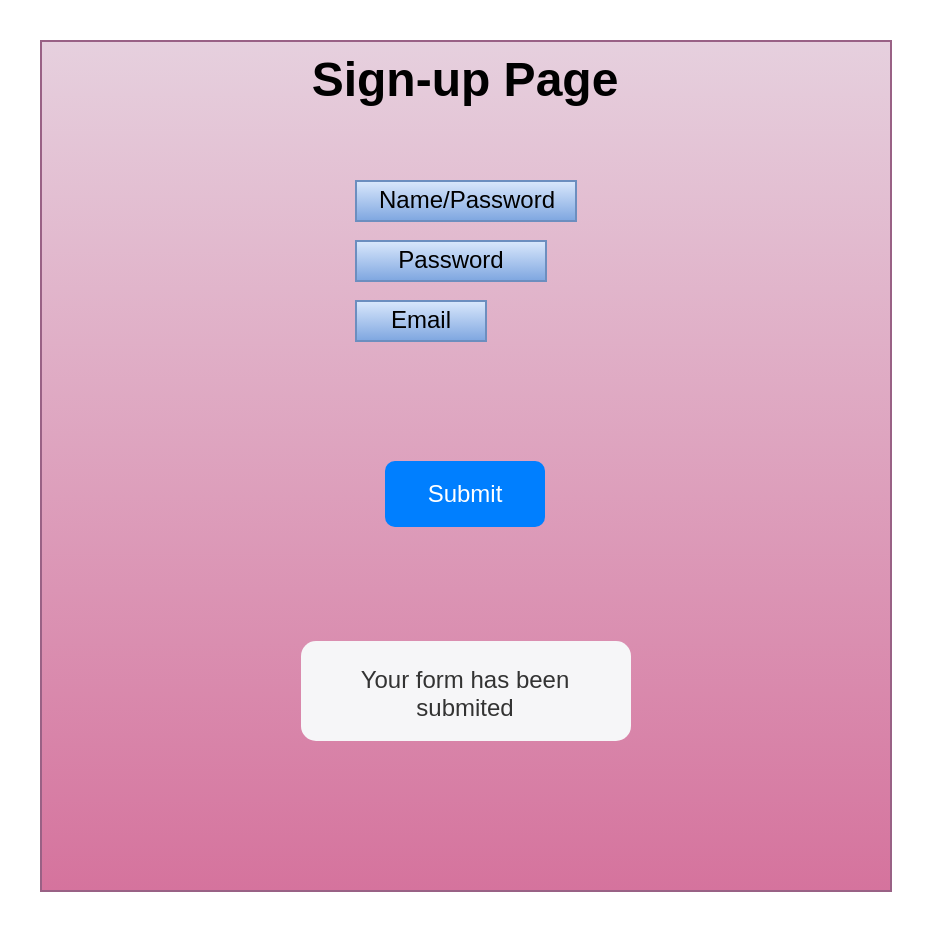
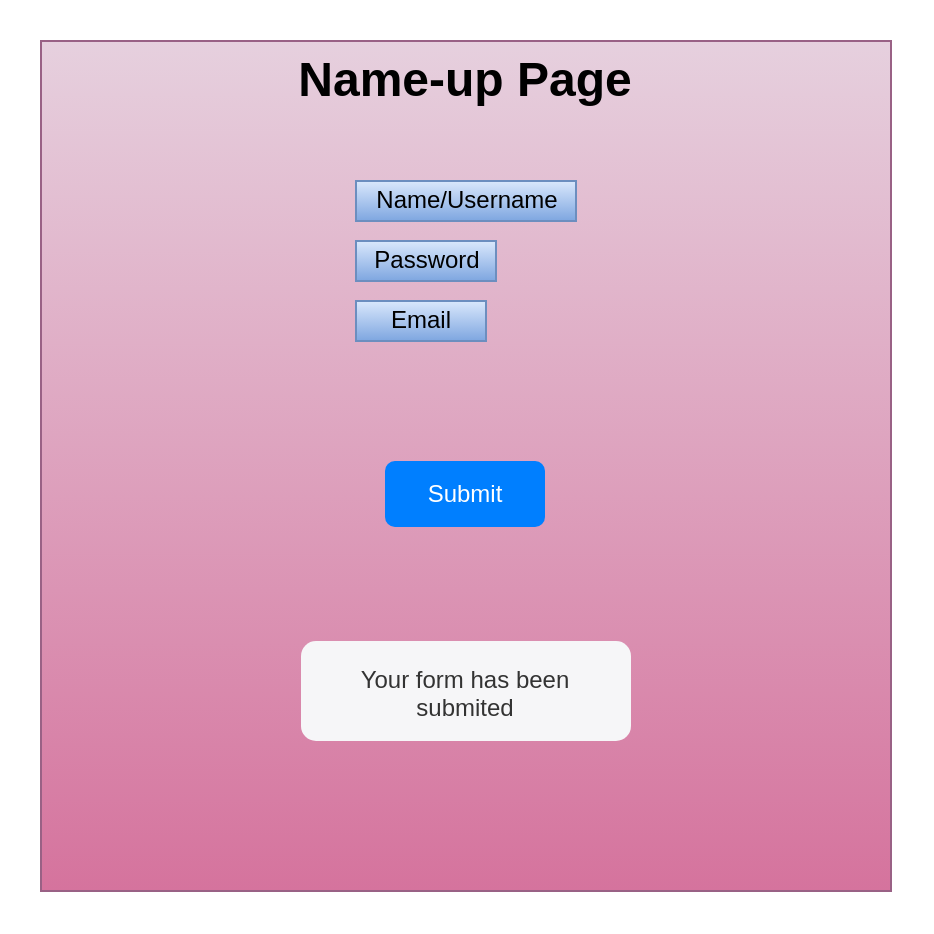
(466, 81) -> (466, 81)
(468, 201) -> (468, 201)
(451, 261) -> (426, 261)
